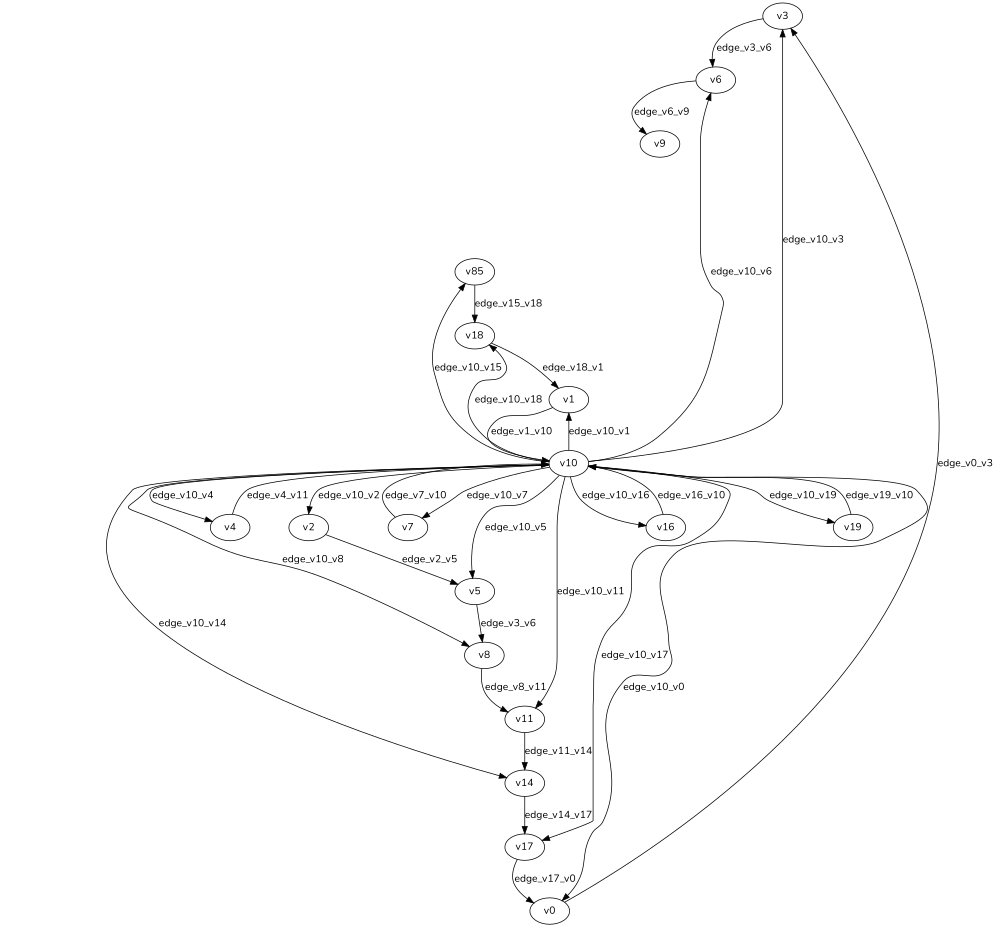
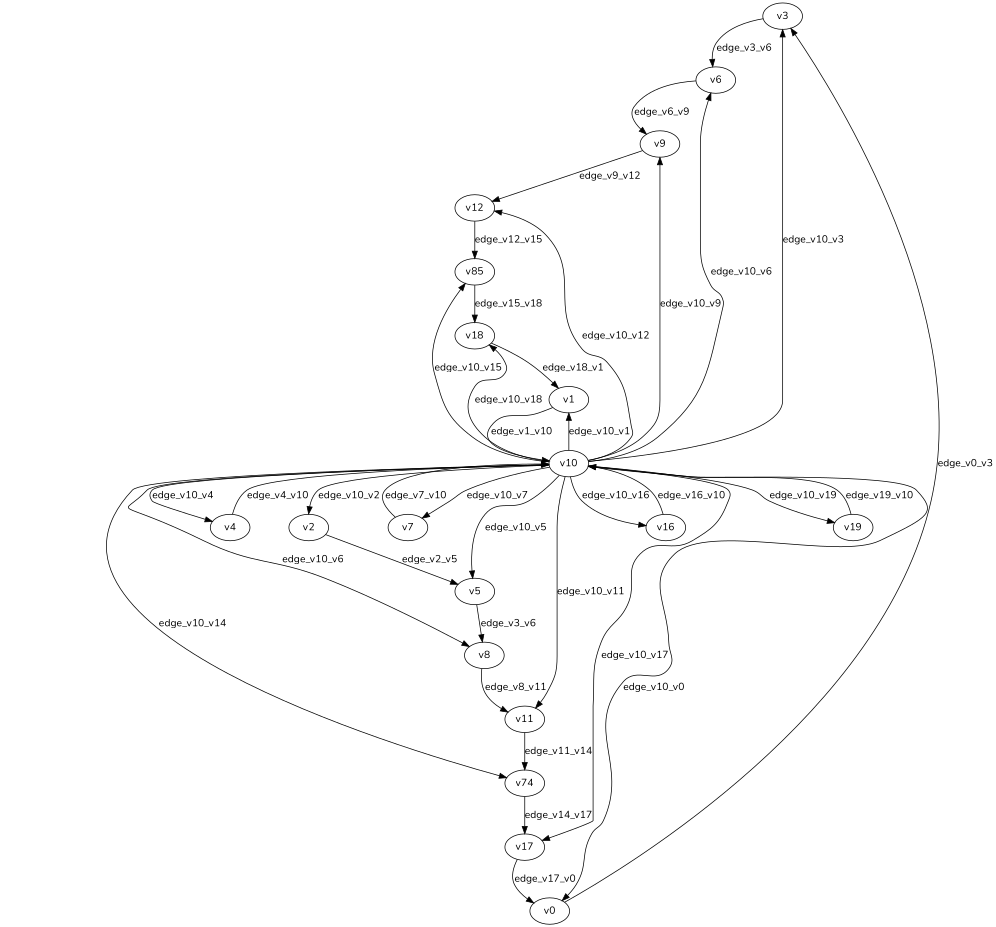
none -> (475, 208)
none -> (660, 334)
(278, 496) -> (278, 496)
(313, 559) -> (313, 559)
(525, 783) -> (525, 783)
